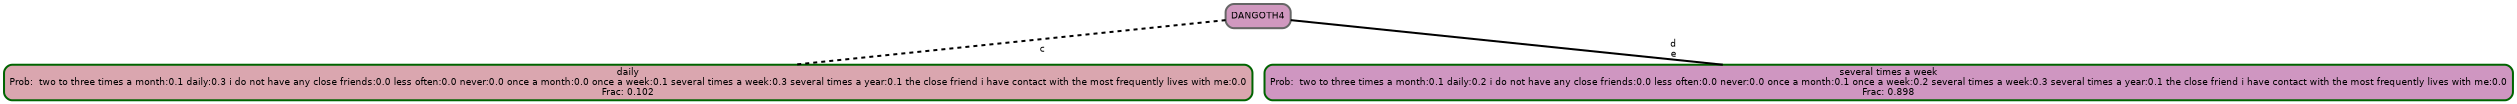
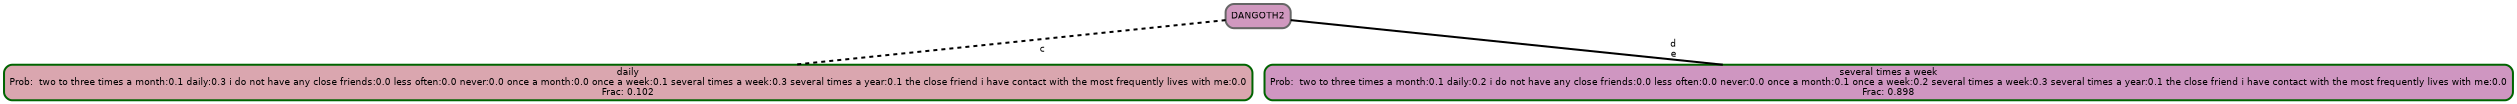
(1258, 16) -> (1258, 16)
